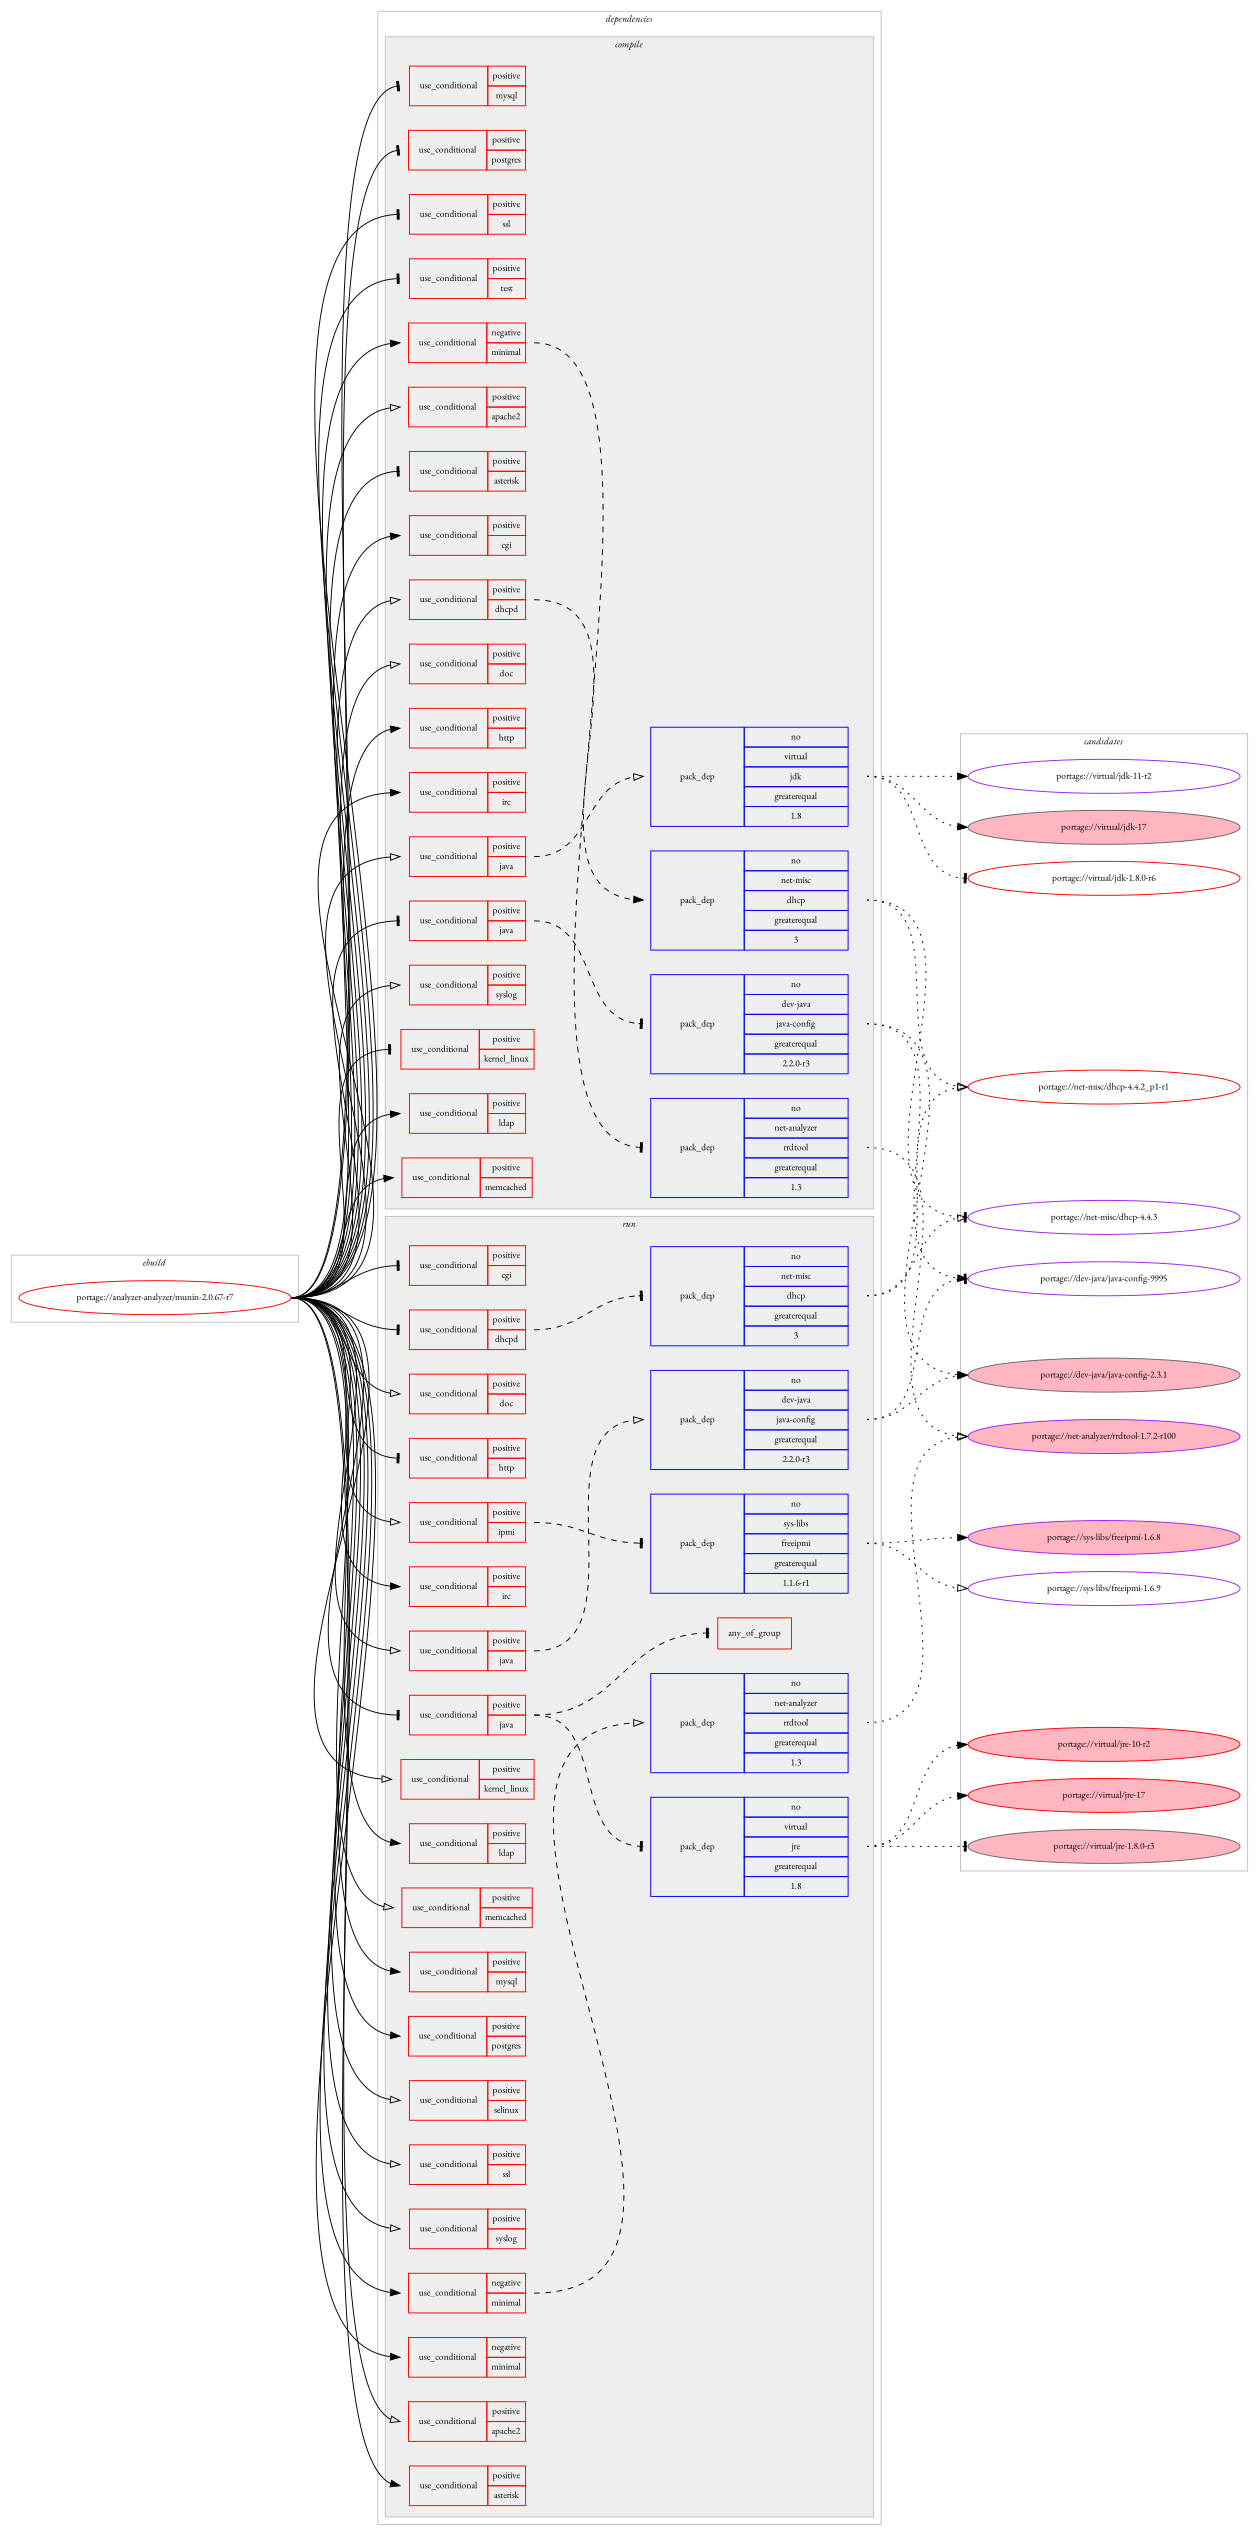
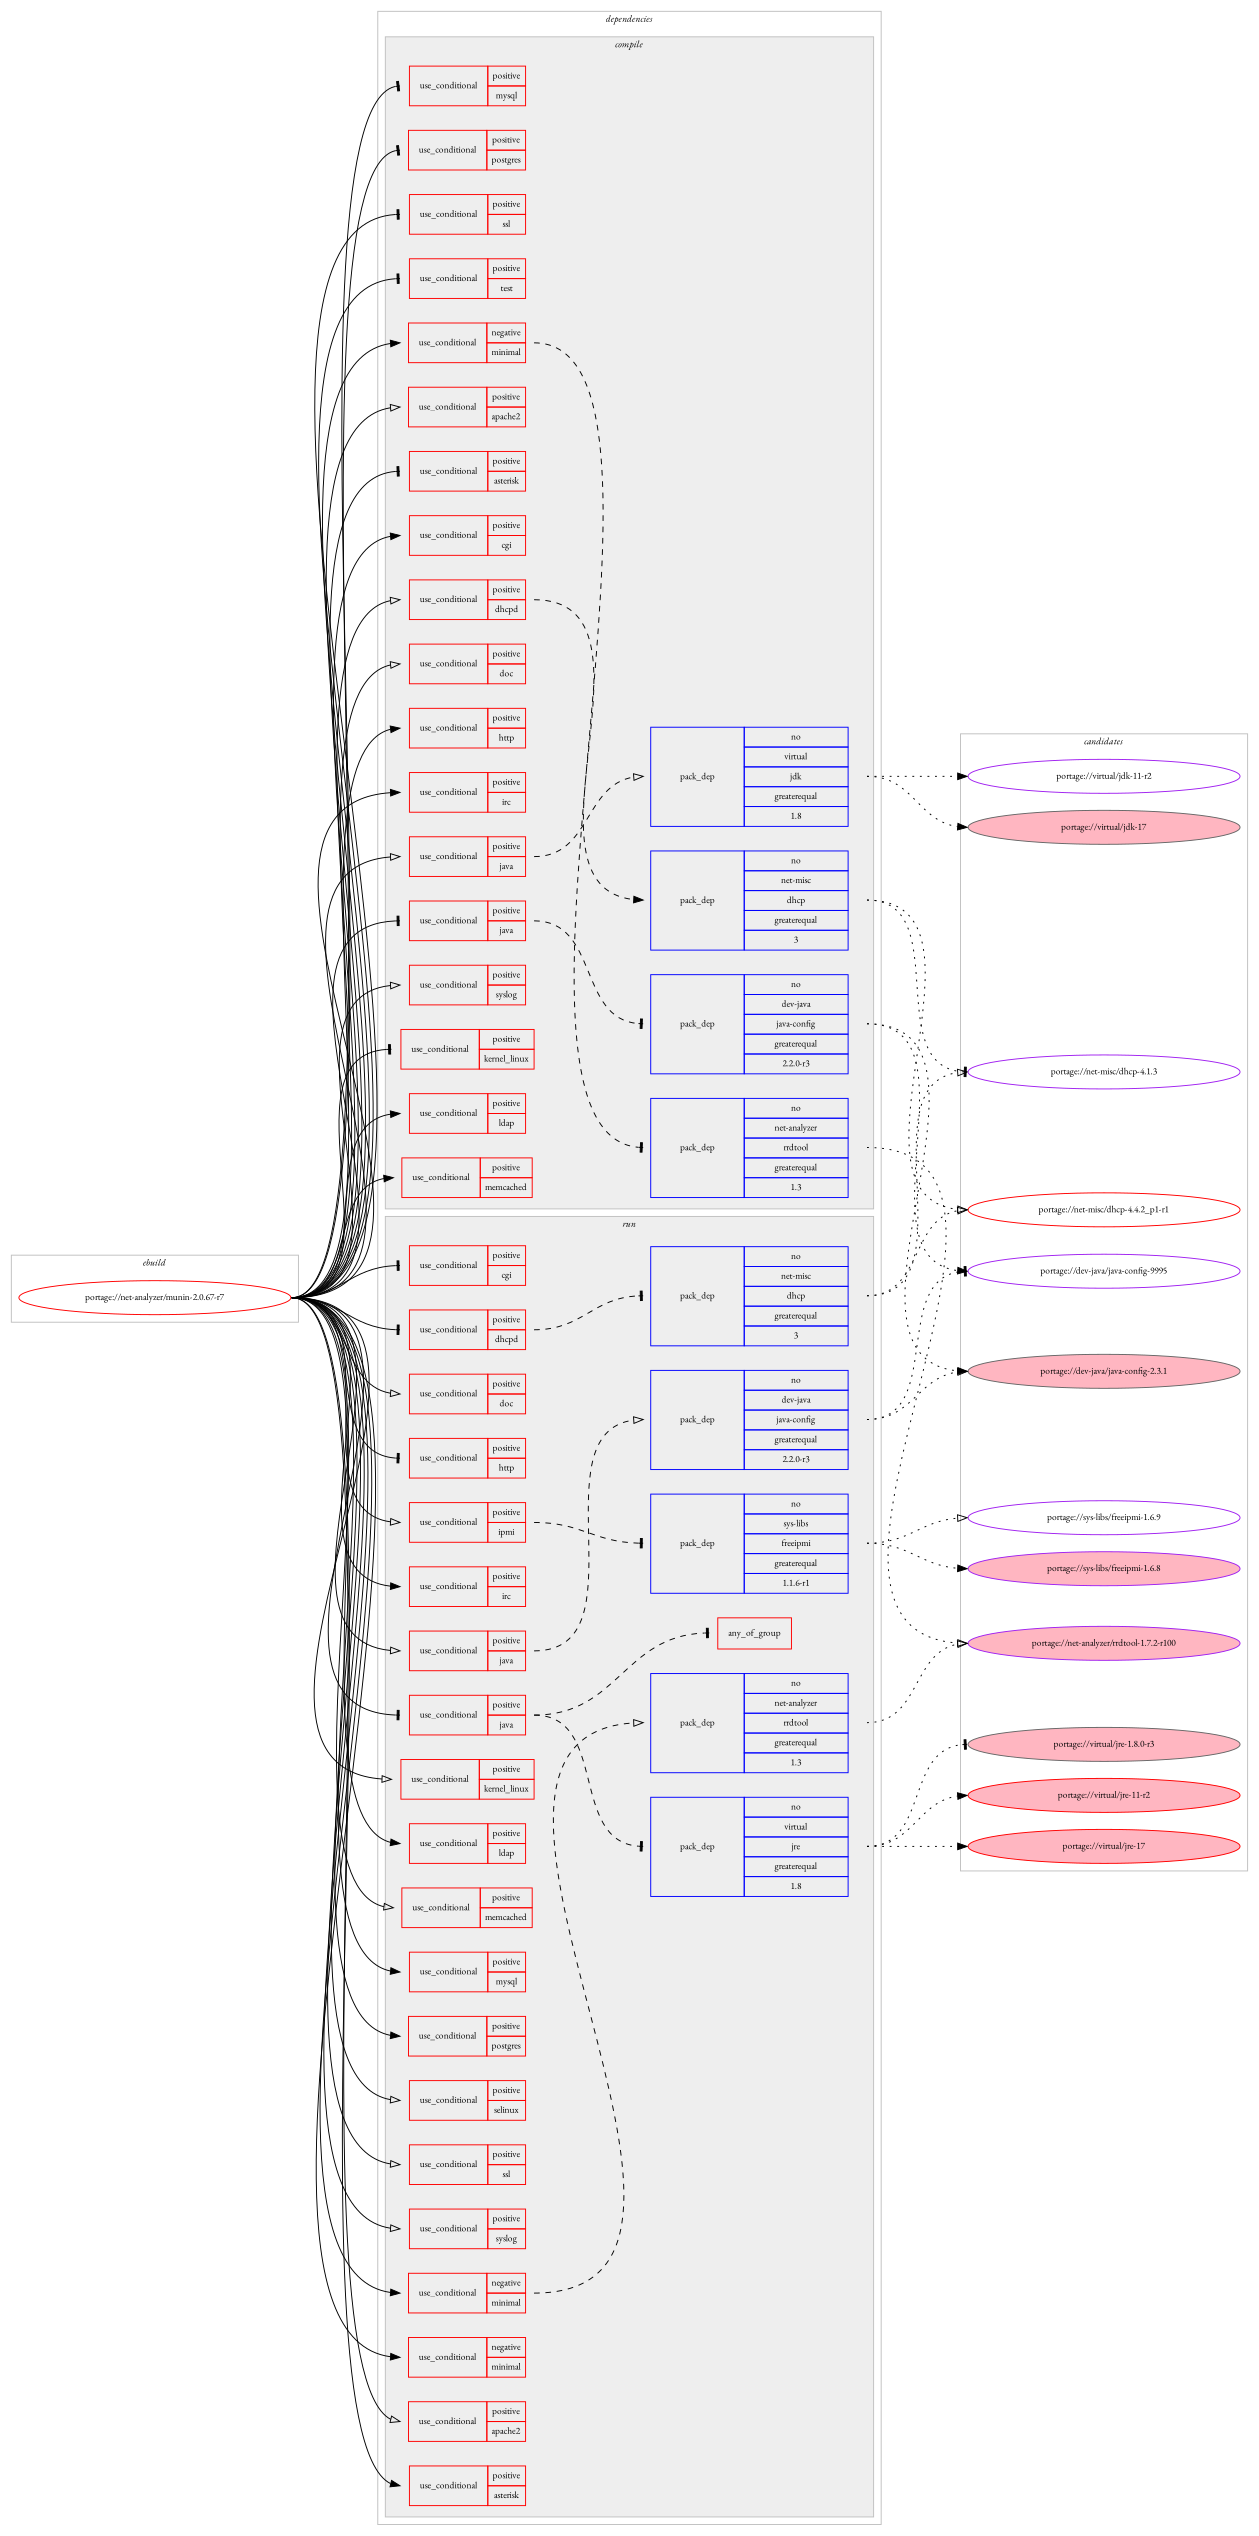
(1104, 878) -> none
(1104, 1217) -> (1104, 1072)
(155, 1298) -> (155, 1298)
(1104, 1744) -> (1104, 1795)
